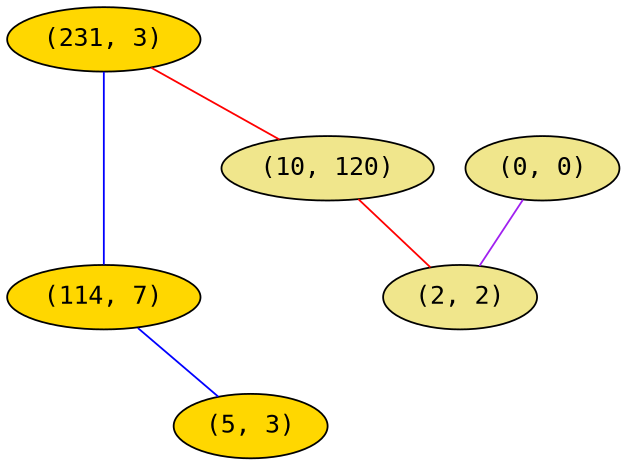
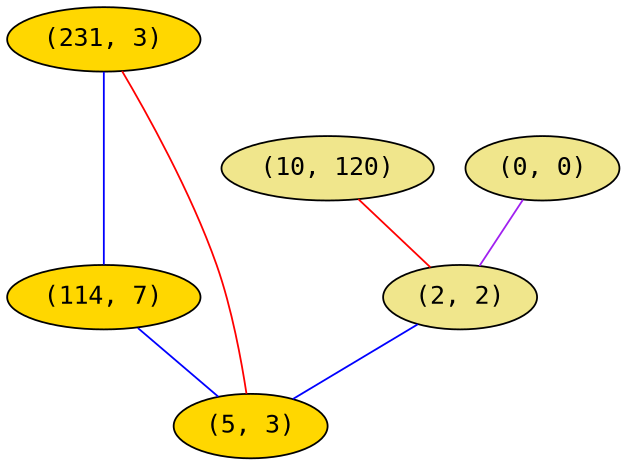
(215, 104) -> (201, 226)
none -> (355, 362)
